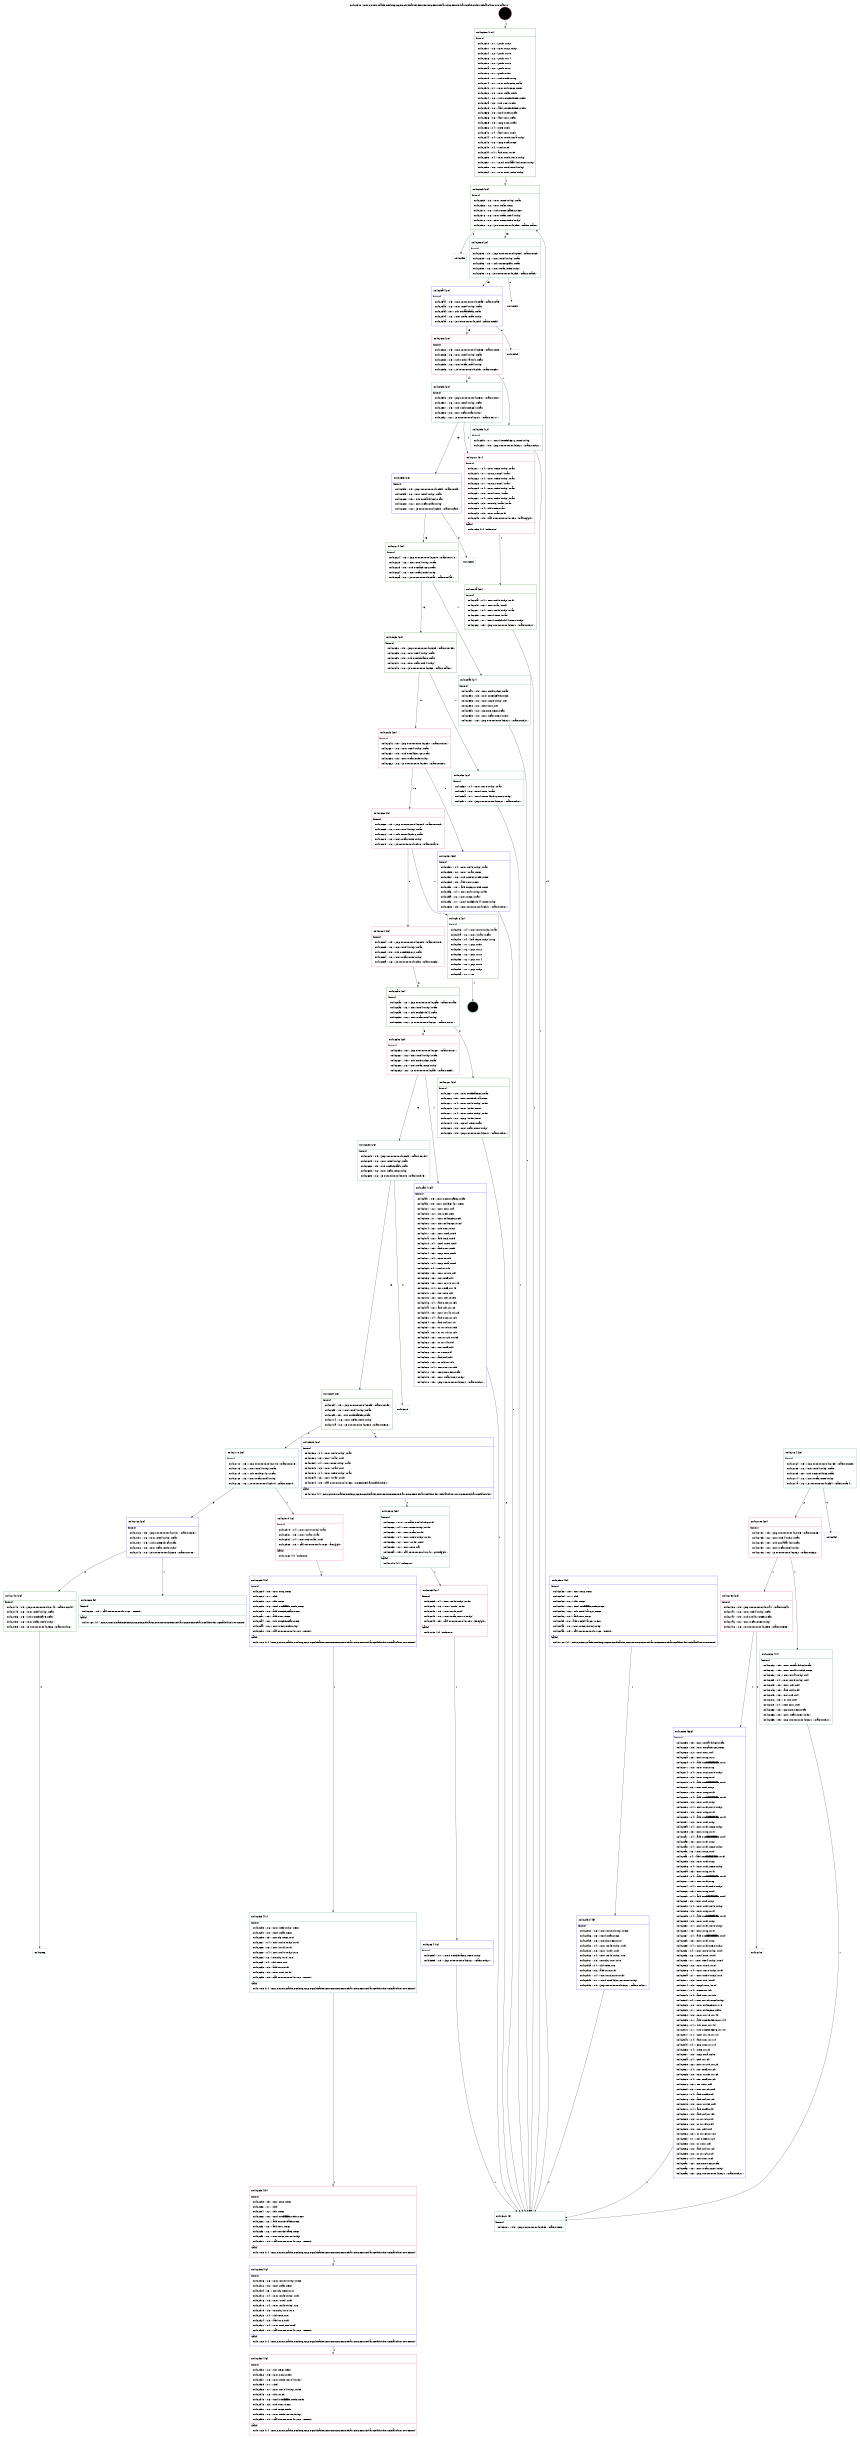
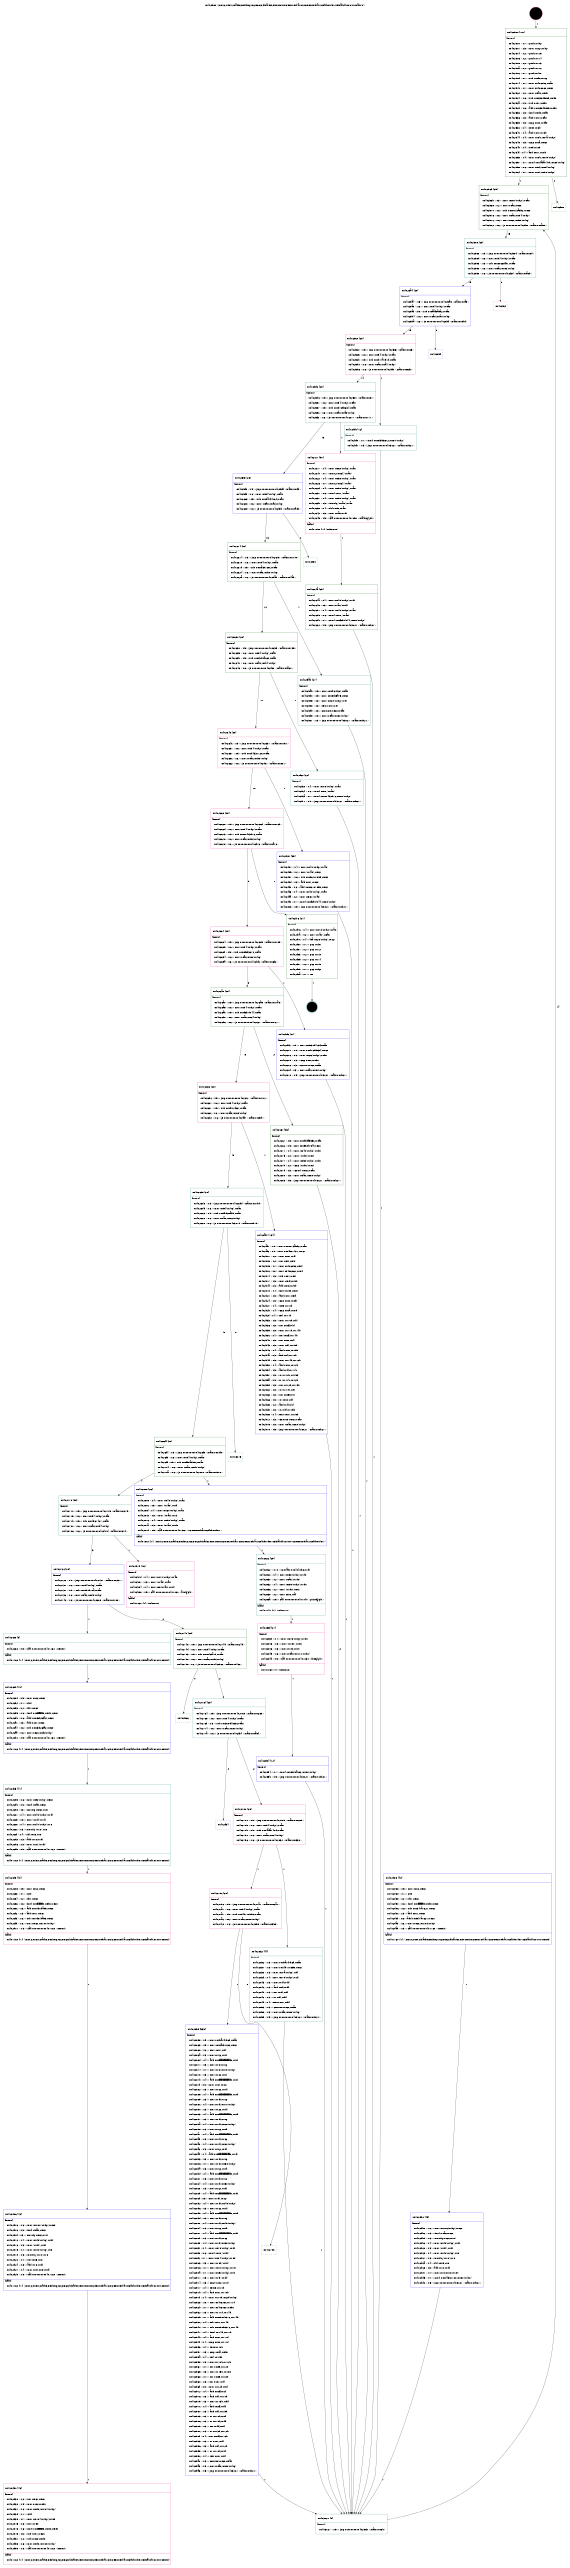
(467, 240) -> (554, 189)
none -> (313, 1055)
(319, 1567) -> (87, 1673)
none -> (219, 1683)
